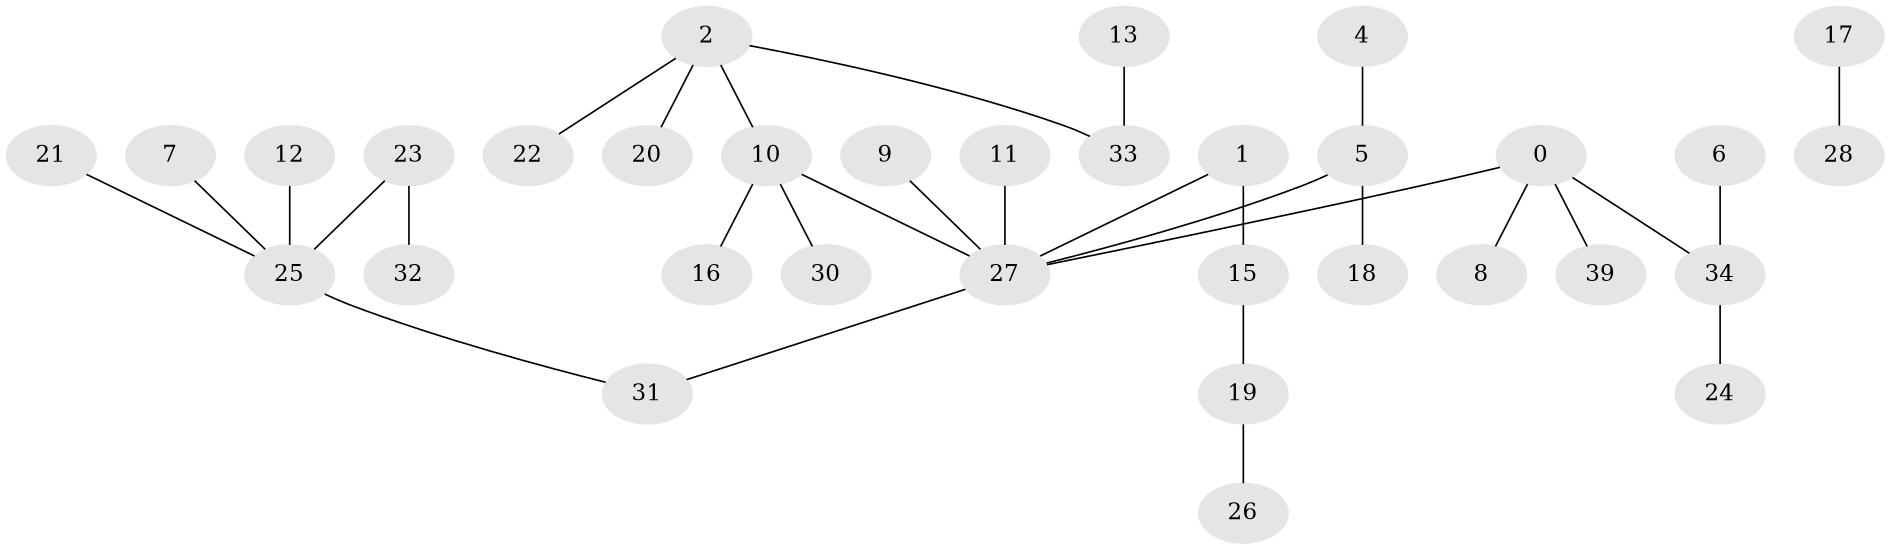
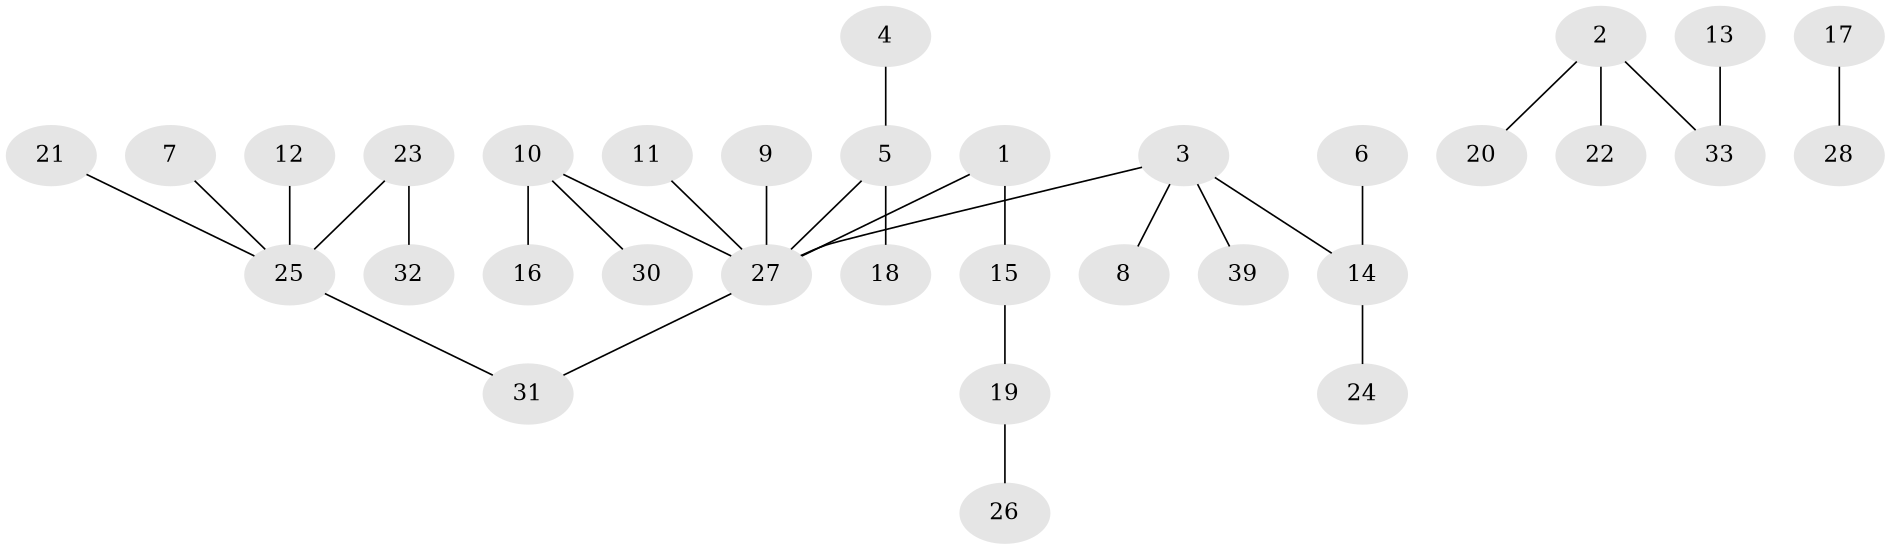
(737, 96) -> none
(1541, 156) -> (1184, 156)
(1720, 275) -> (1363, 275)
